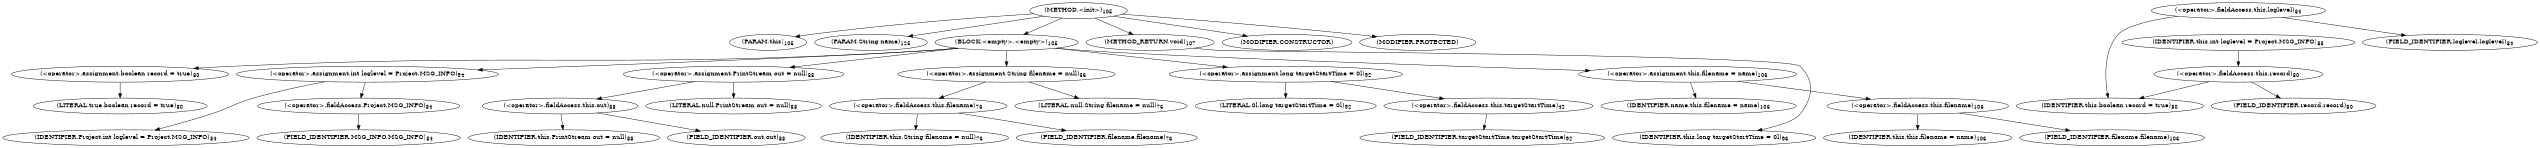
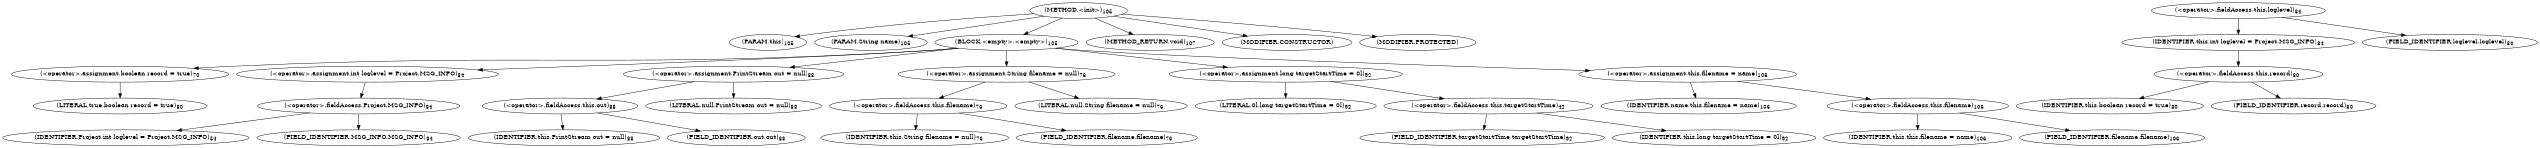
(2119, 34) -> (2238, 24)
(906, 42) -> (906, 42)
(2321, 42) -> (2321, 42)
(1545, 55) -> (1599, 122)
(197, 74) -> (197, 74)
(461, 74) -> (461, 74)
(1083, 74) -> (1083, 74)
(241, 102) -> (246, 121)
(214, 137) -> (214, 137)
(1785, 137) -> (1785, 137)
